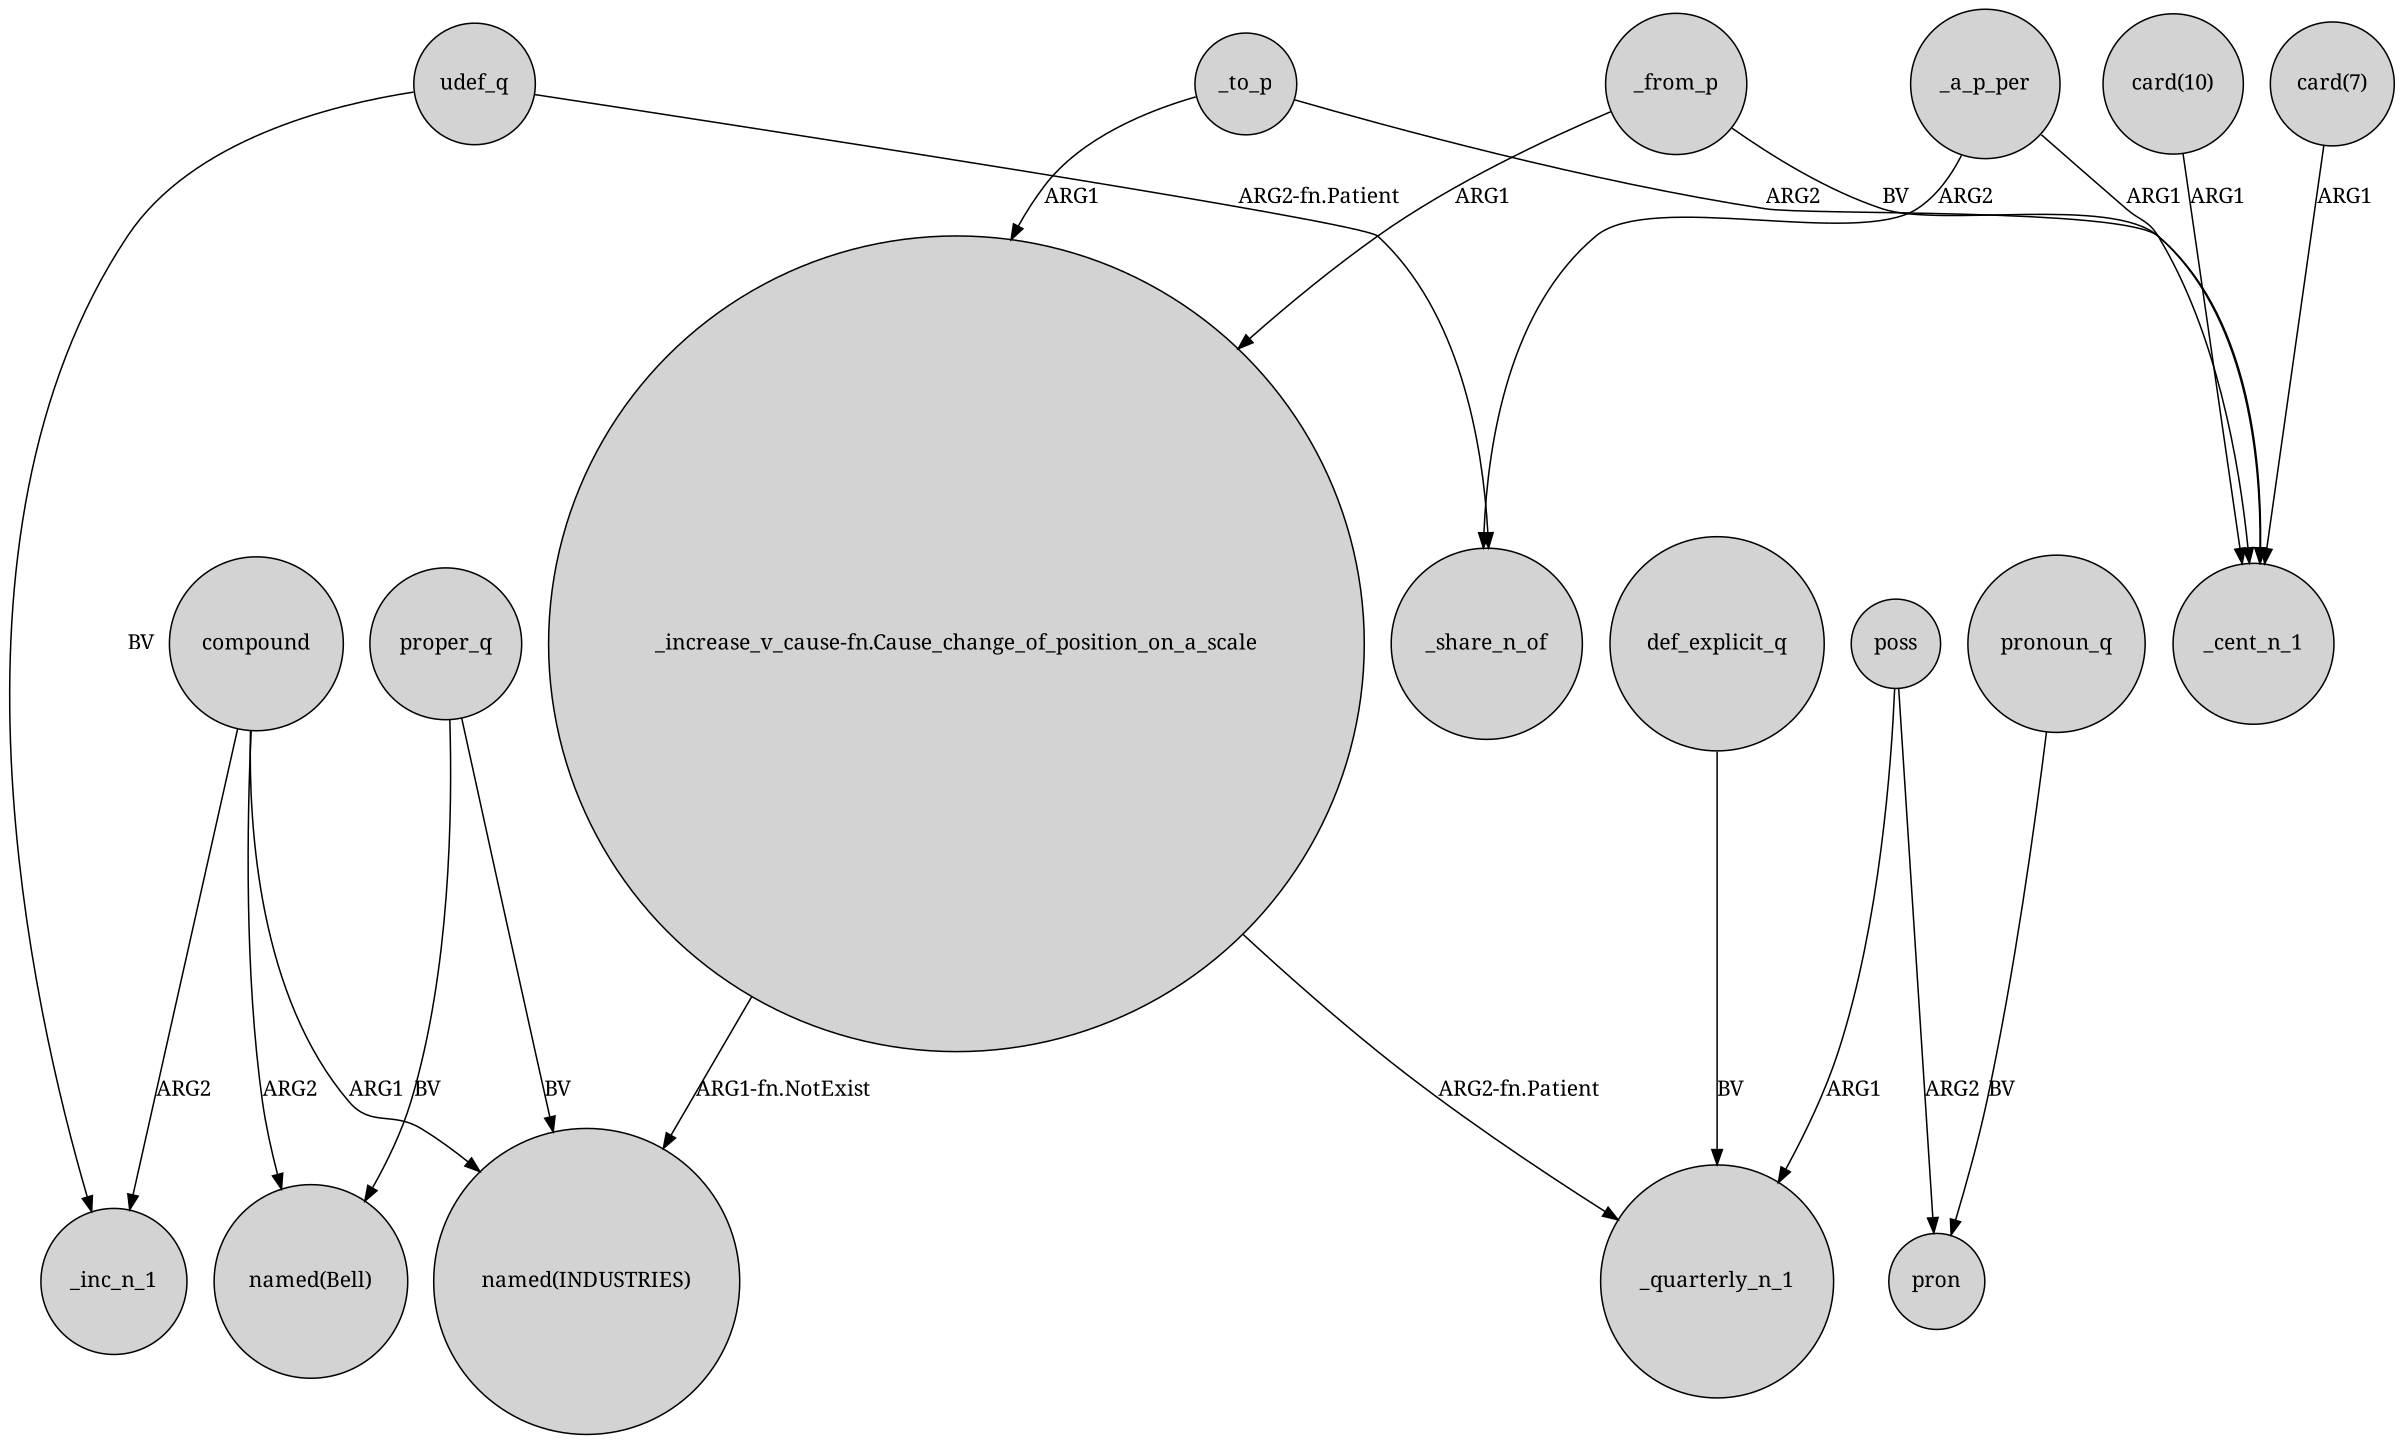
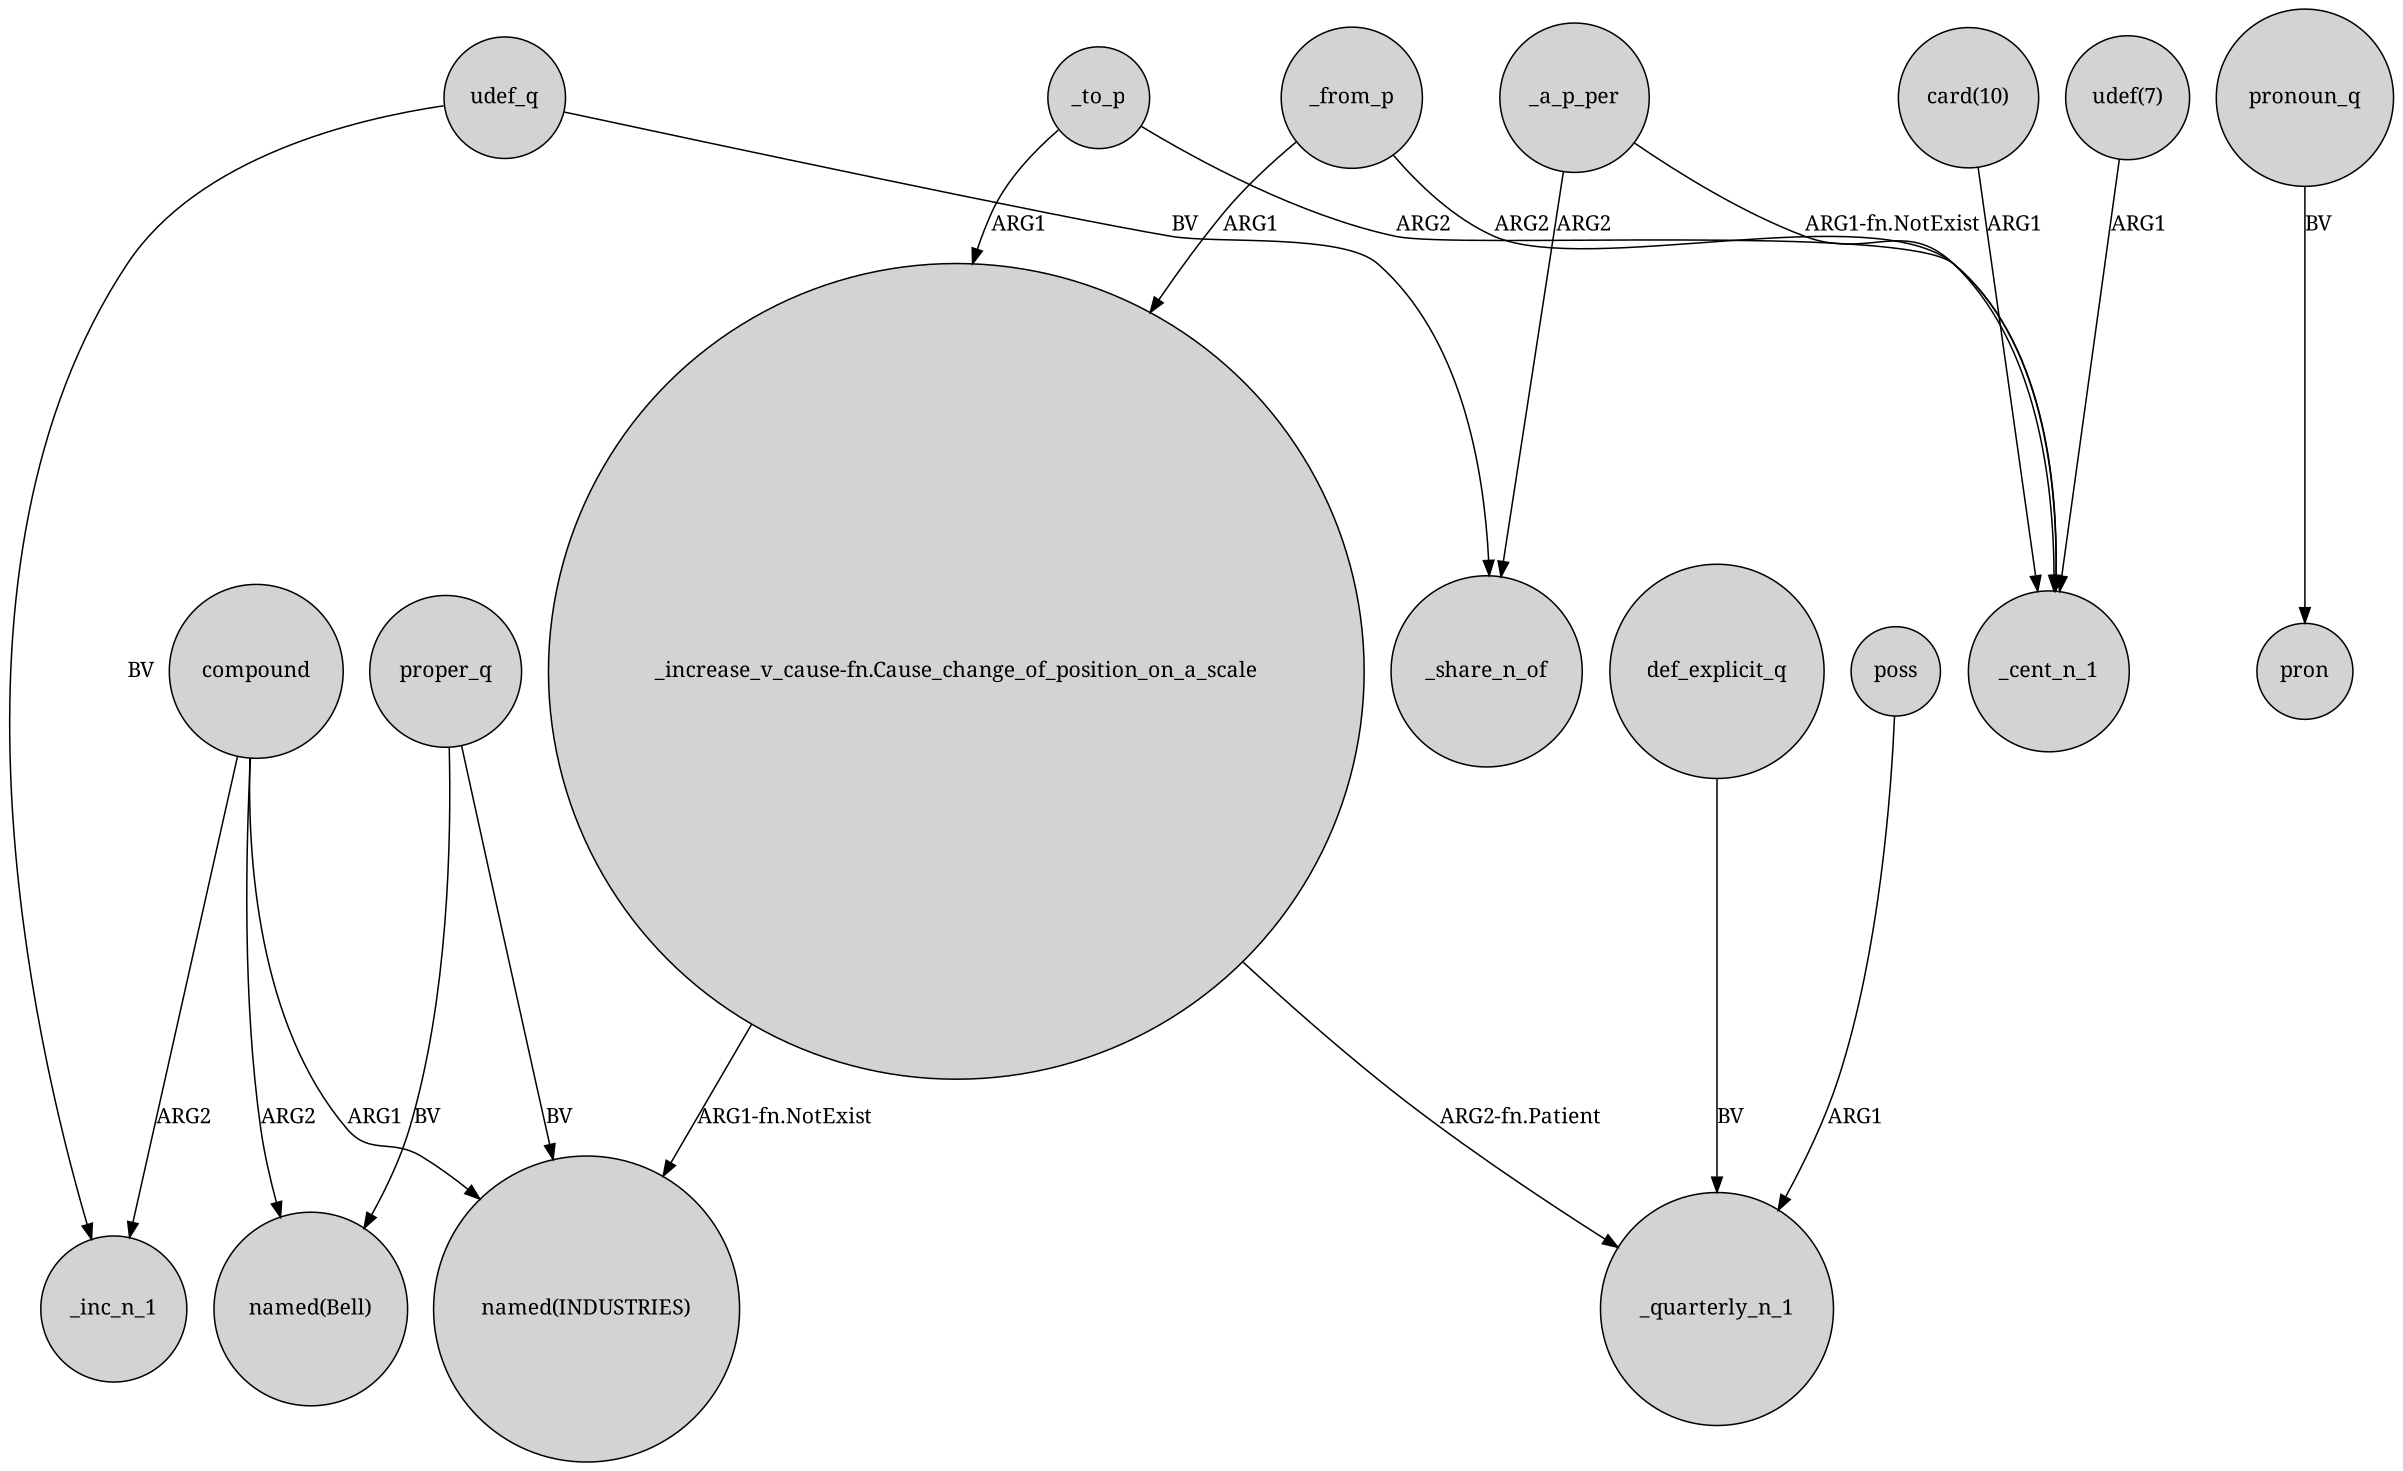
(2332, 84) -> (2128, 98)
(1319, 197) -> (1186, 225)
(1897, 197) -> (1522, 225)
(2154, 197) -> (1893, 225)
(1916, 953) -> none
